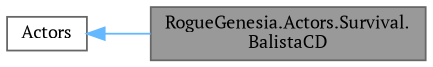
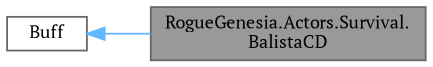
(47, 34) -> (47, 34)
